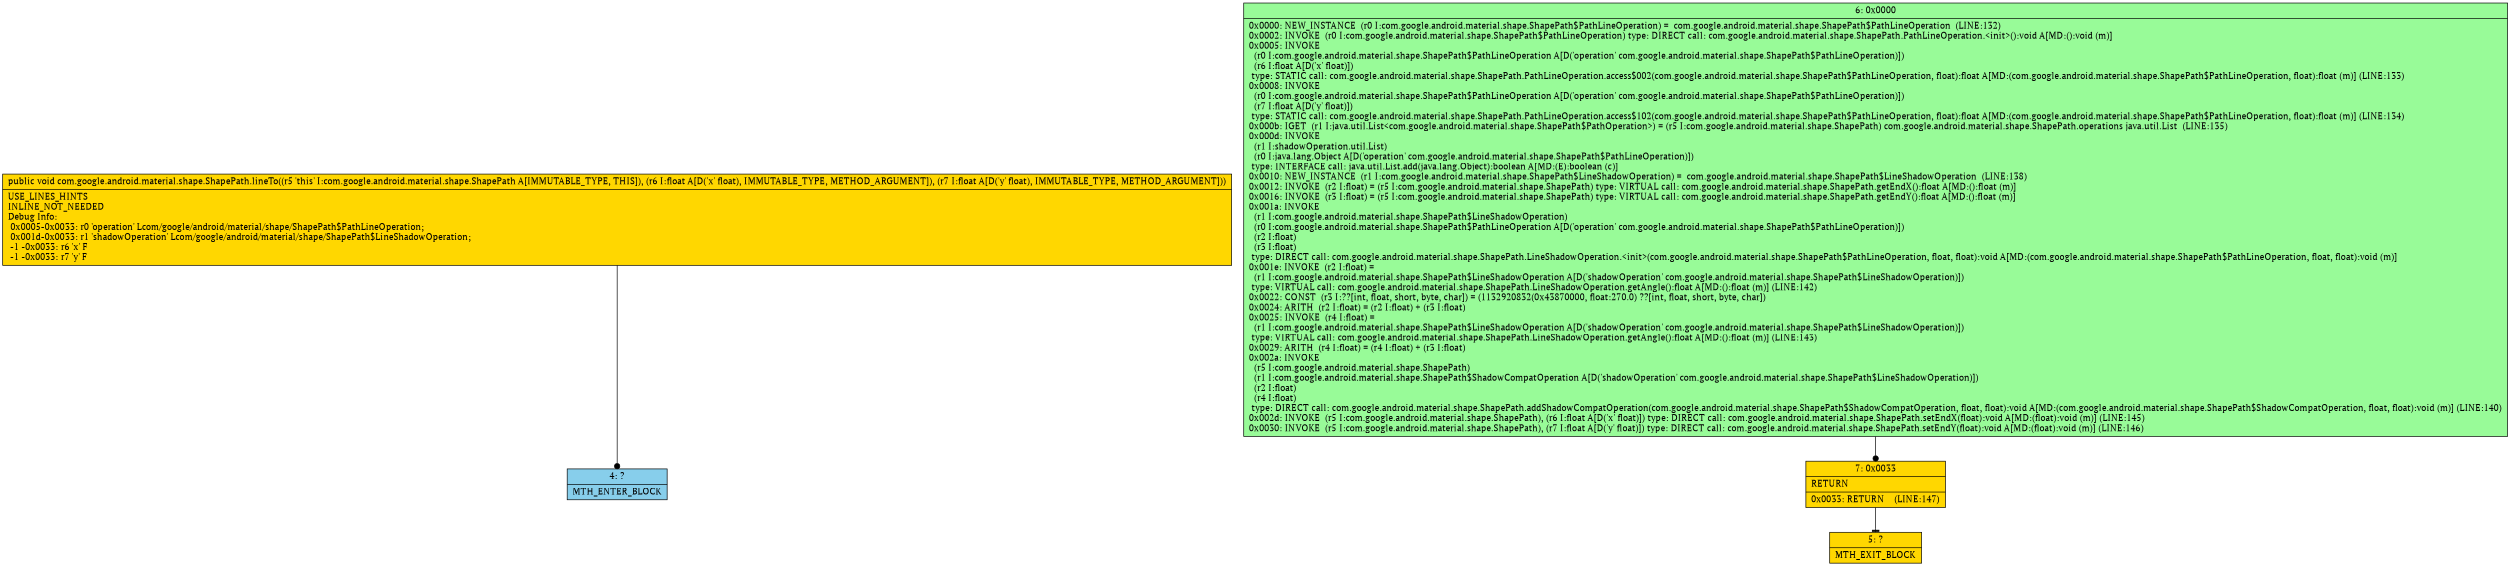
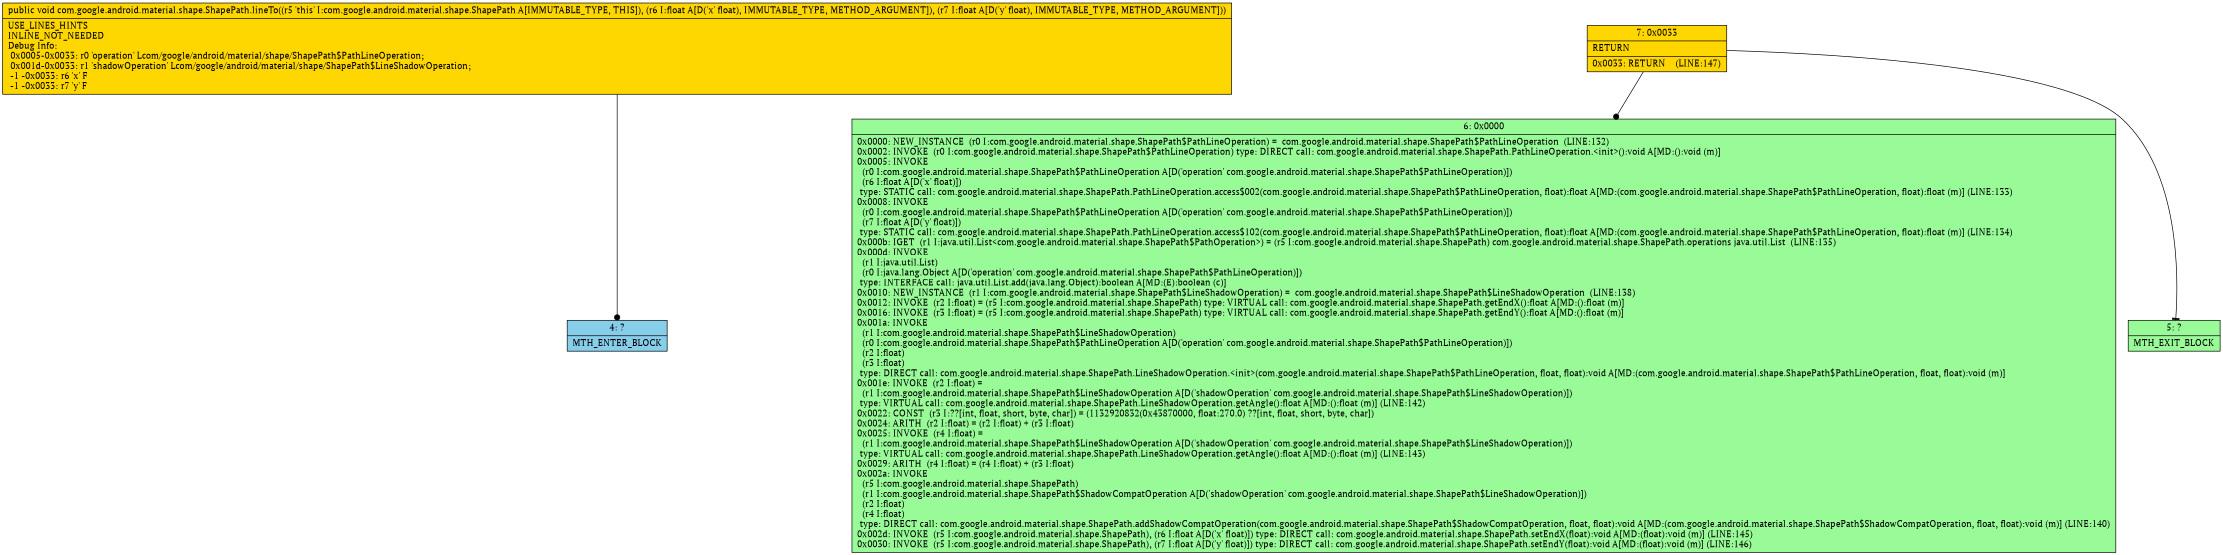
(1318, 147) -> (898, 263)
(1876, 446) -> (1630, 93)
(1876, 548) -> (2174, 336)
